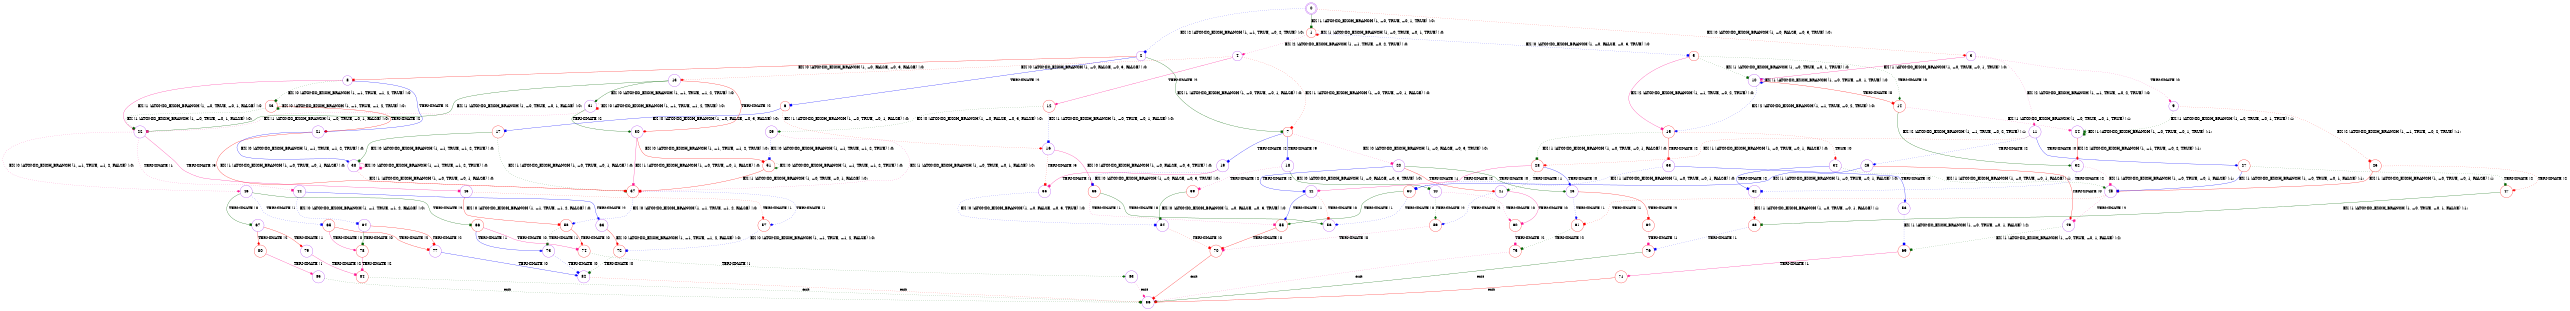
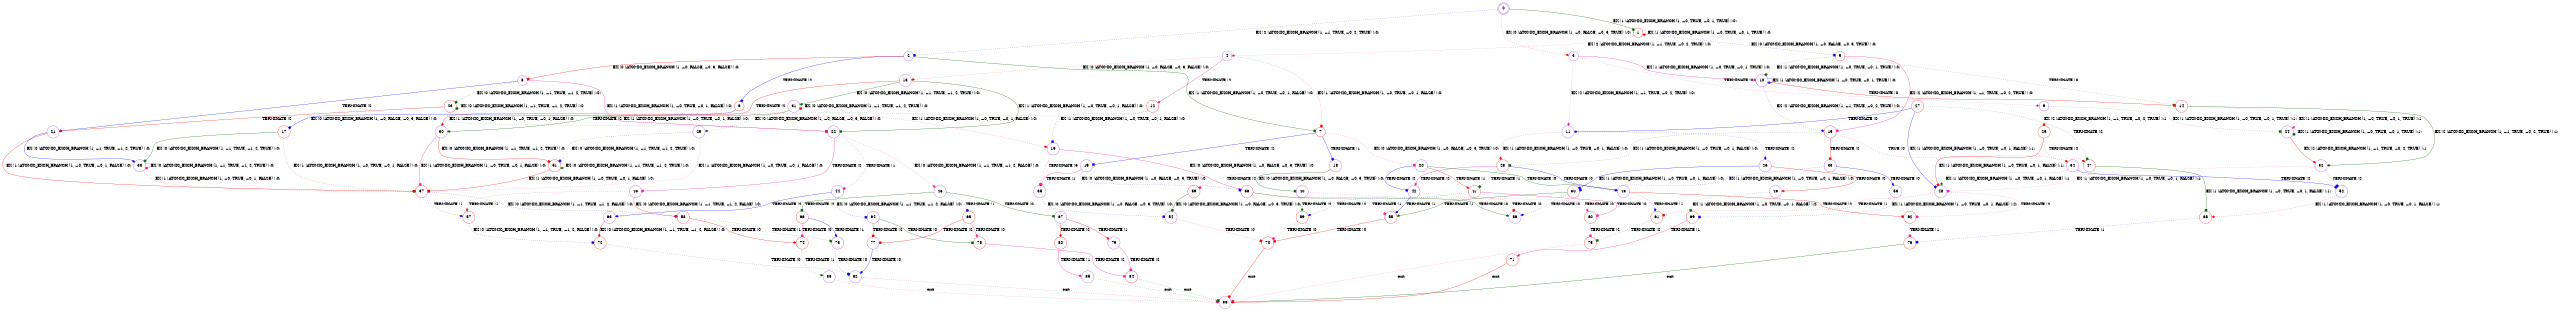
(1302, 149) -> (1345, 149)
(2130, 162) -> (1745, 126)
(201, 166) -> (847, 166)
(1501, 192) -> (1474, 192)
(2091, 208) -> (2009, 210)
